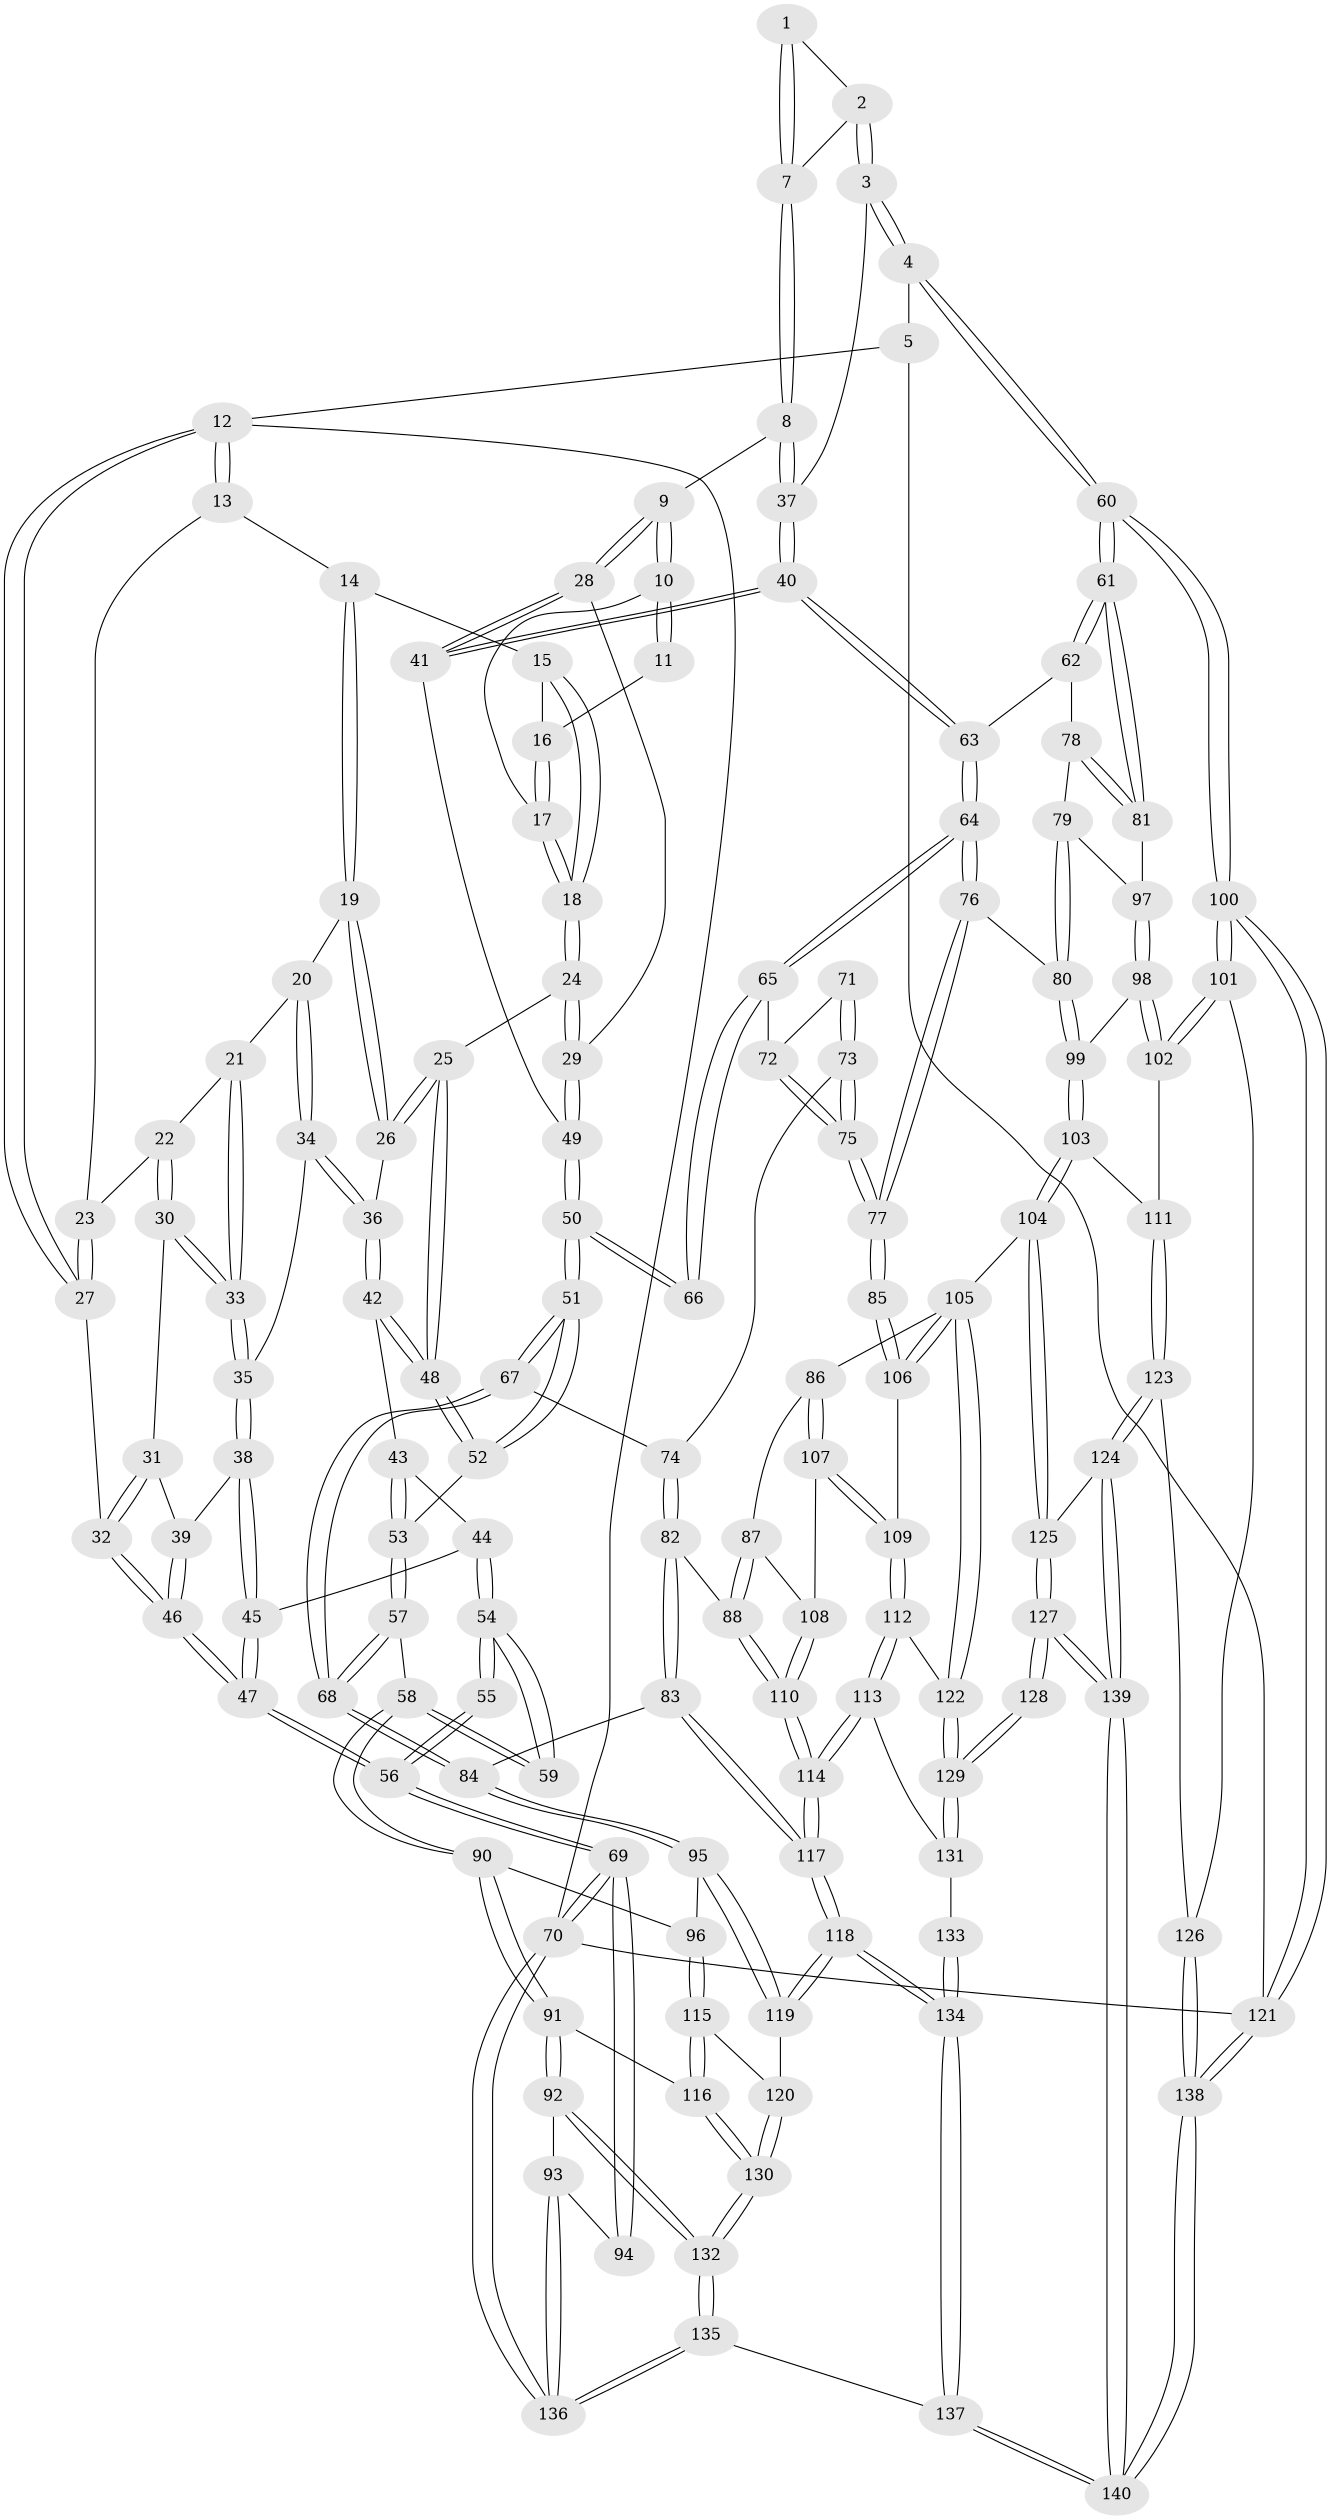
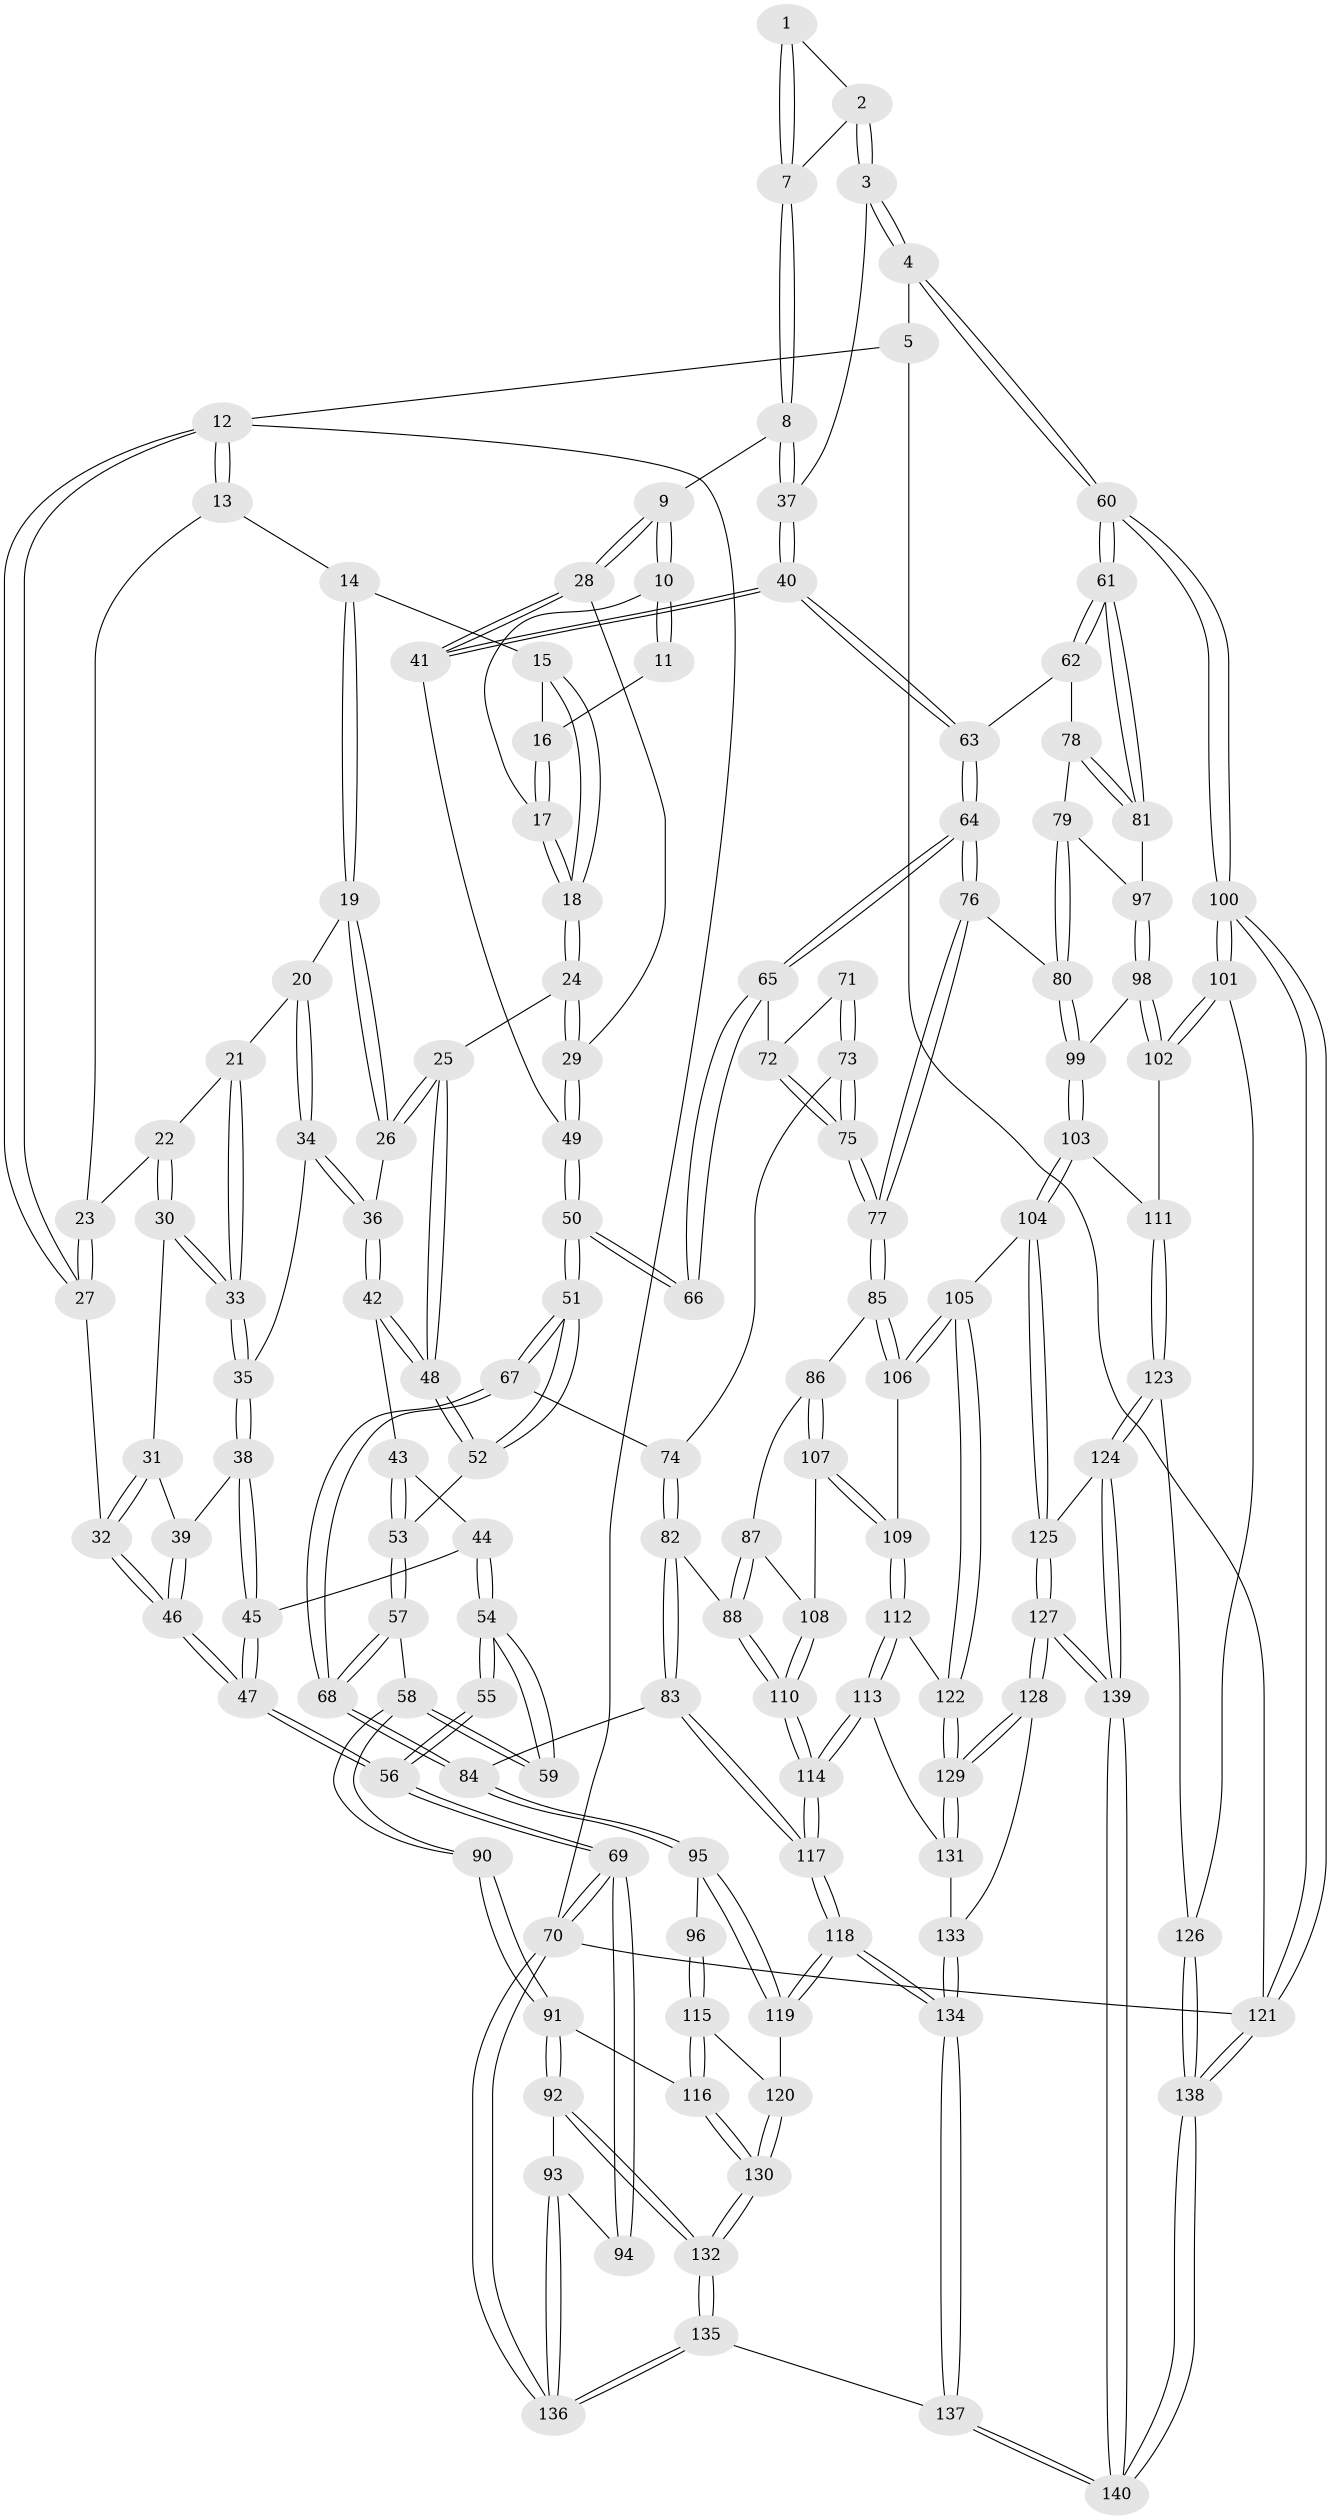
(887, 1340) -> (847, 1339)
none -> (1012, 1823)
(602, 1902) -> none
